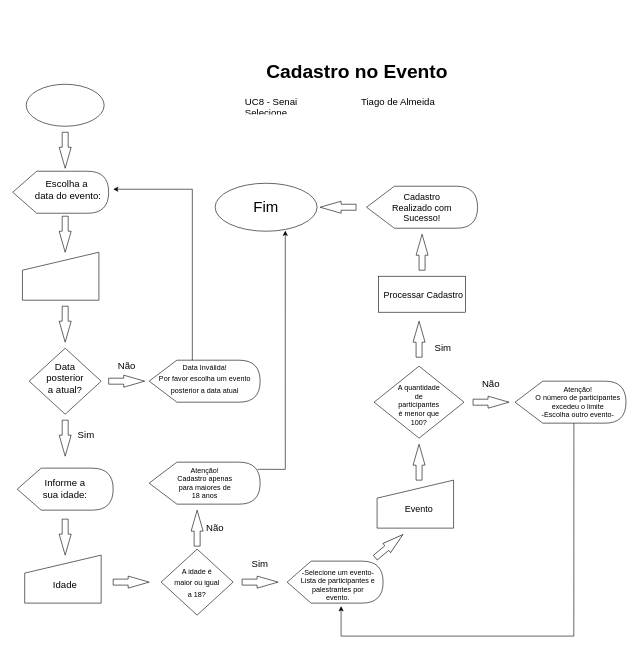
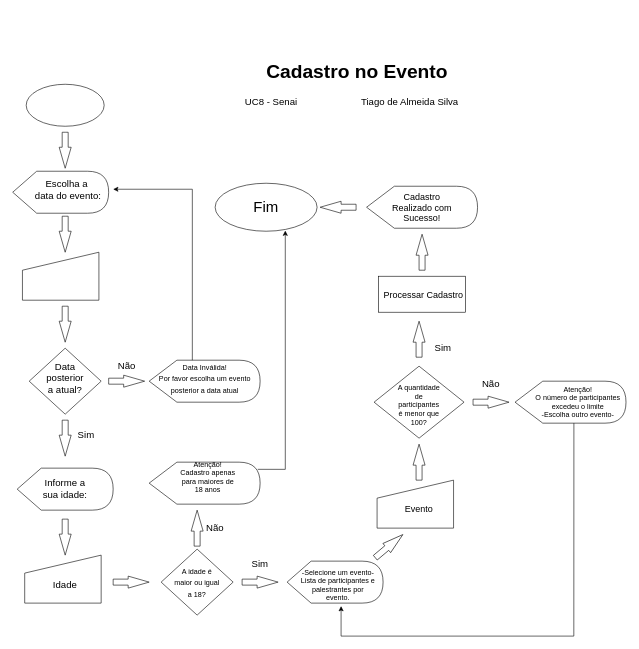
(361, 65) -> (361, 65)
(205, 483) -> (208, 477)
